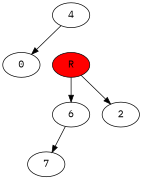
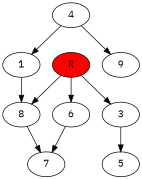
(21, 65) -> (21, 65)
none -> (121, 65)
none -> (21, 115)
(121, 115) -> (121, 115)
none -> (121, 164)
